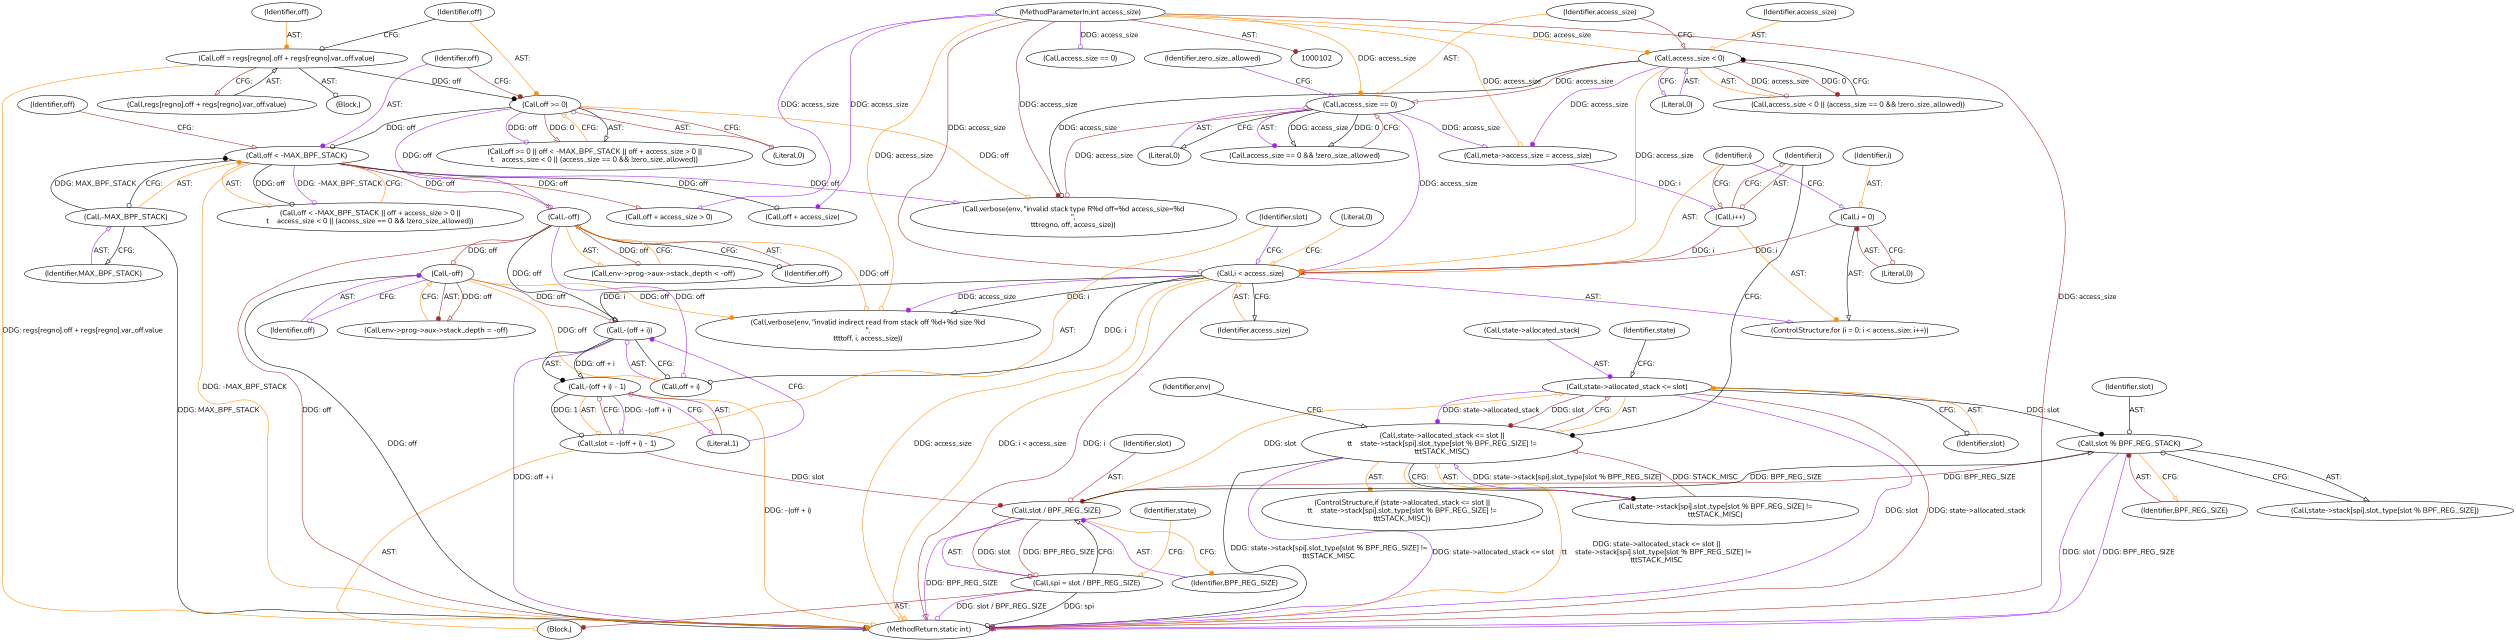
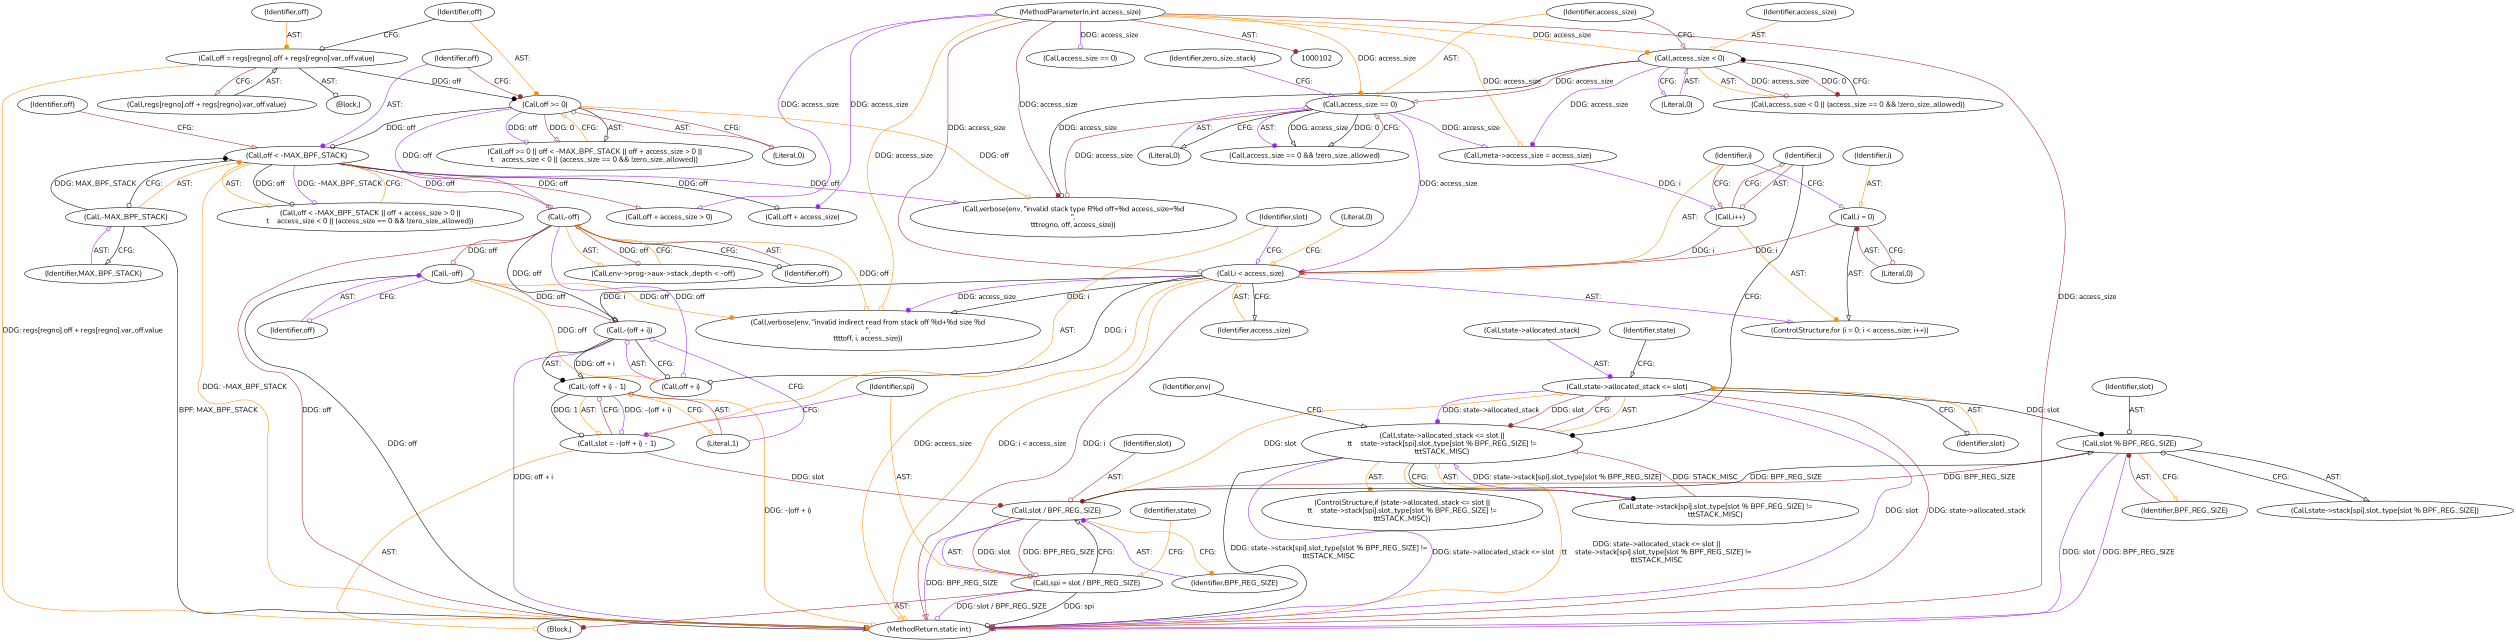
(1213, 59) -> (1213, 59)
(1555, 248) -> none
(436, 330) -> none
(763, 384) -> (763, 384)
none -> (892, 387)
(672, 406) -> (672, 406)
(219, 410) -> (219, 410)
(2129, 444) -> (2129, 444)
(529, 597) -> (529, 597)
